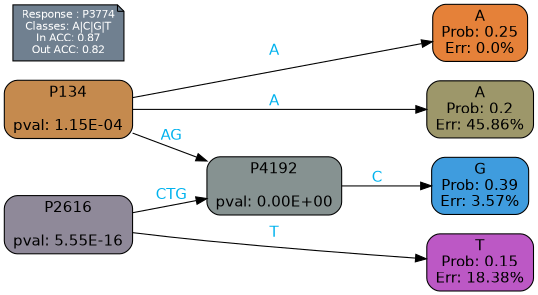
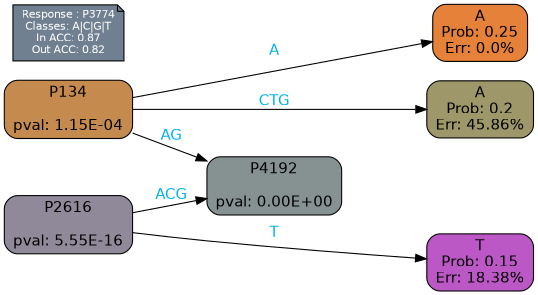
(274, 101) -> (274, 101)
(480, 186) -> none
(171, 195) -> (171, 195)
